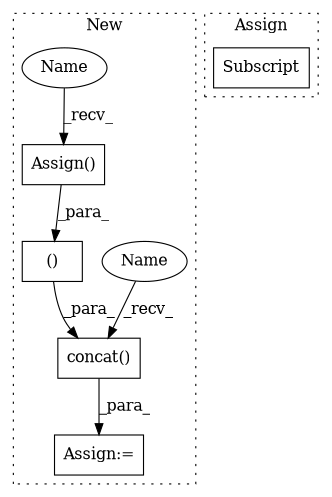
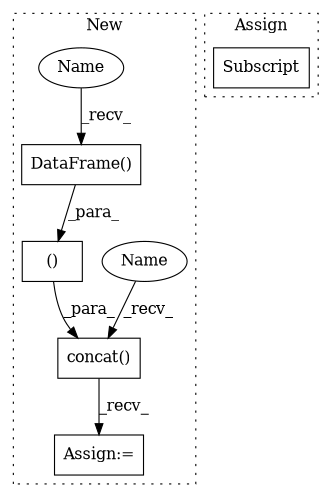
(63, 165) -> (81, 165)
(125, 407) -> (124, 407)
